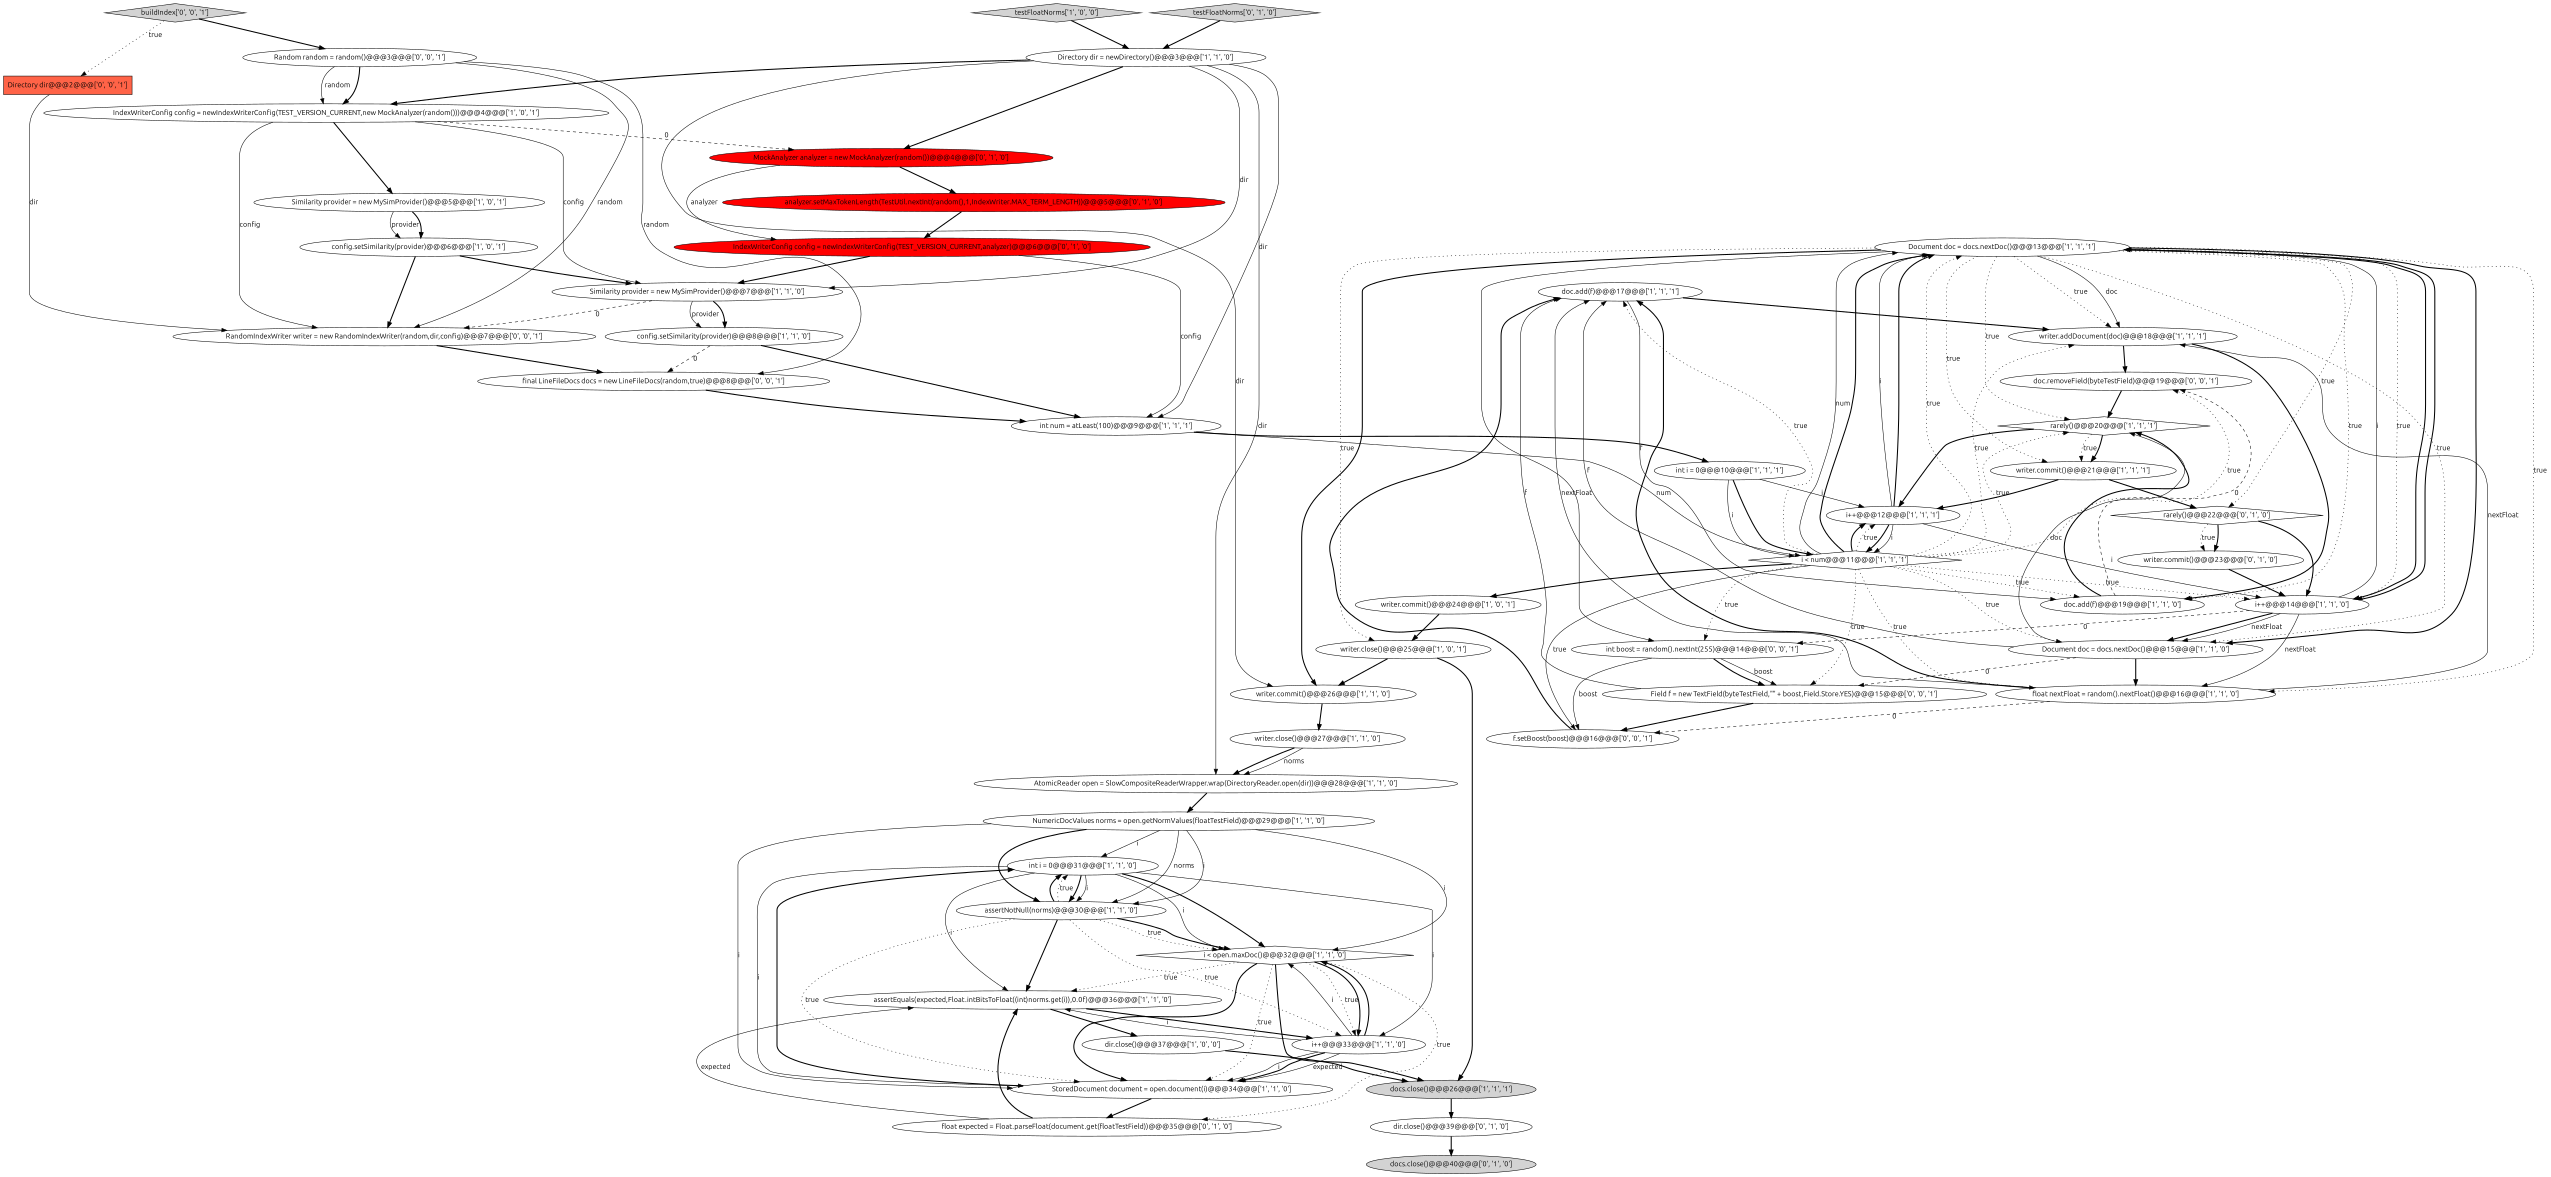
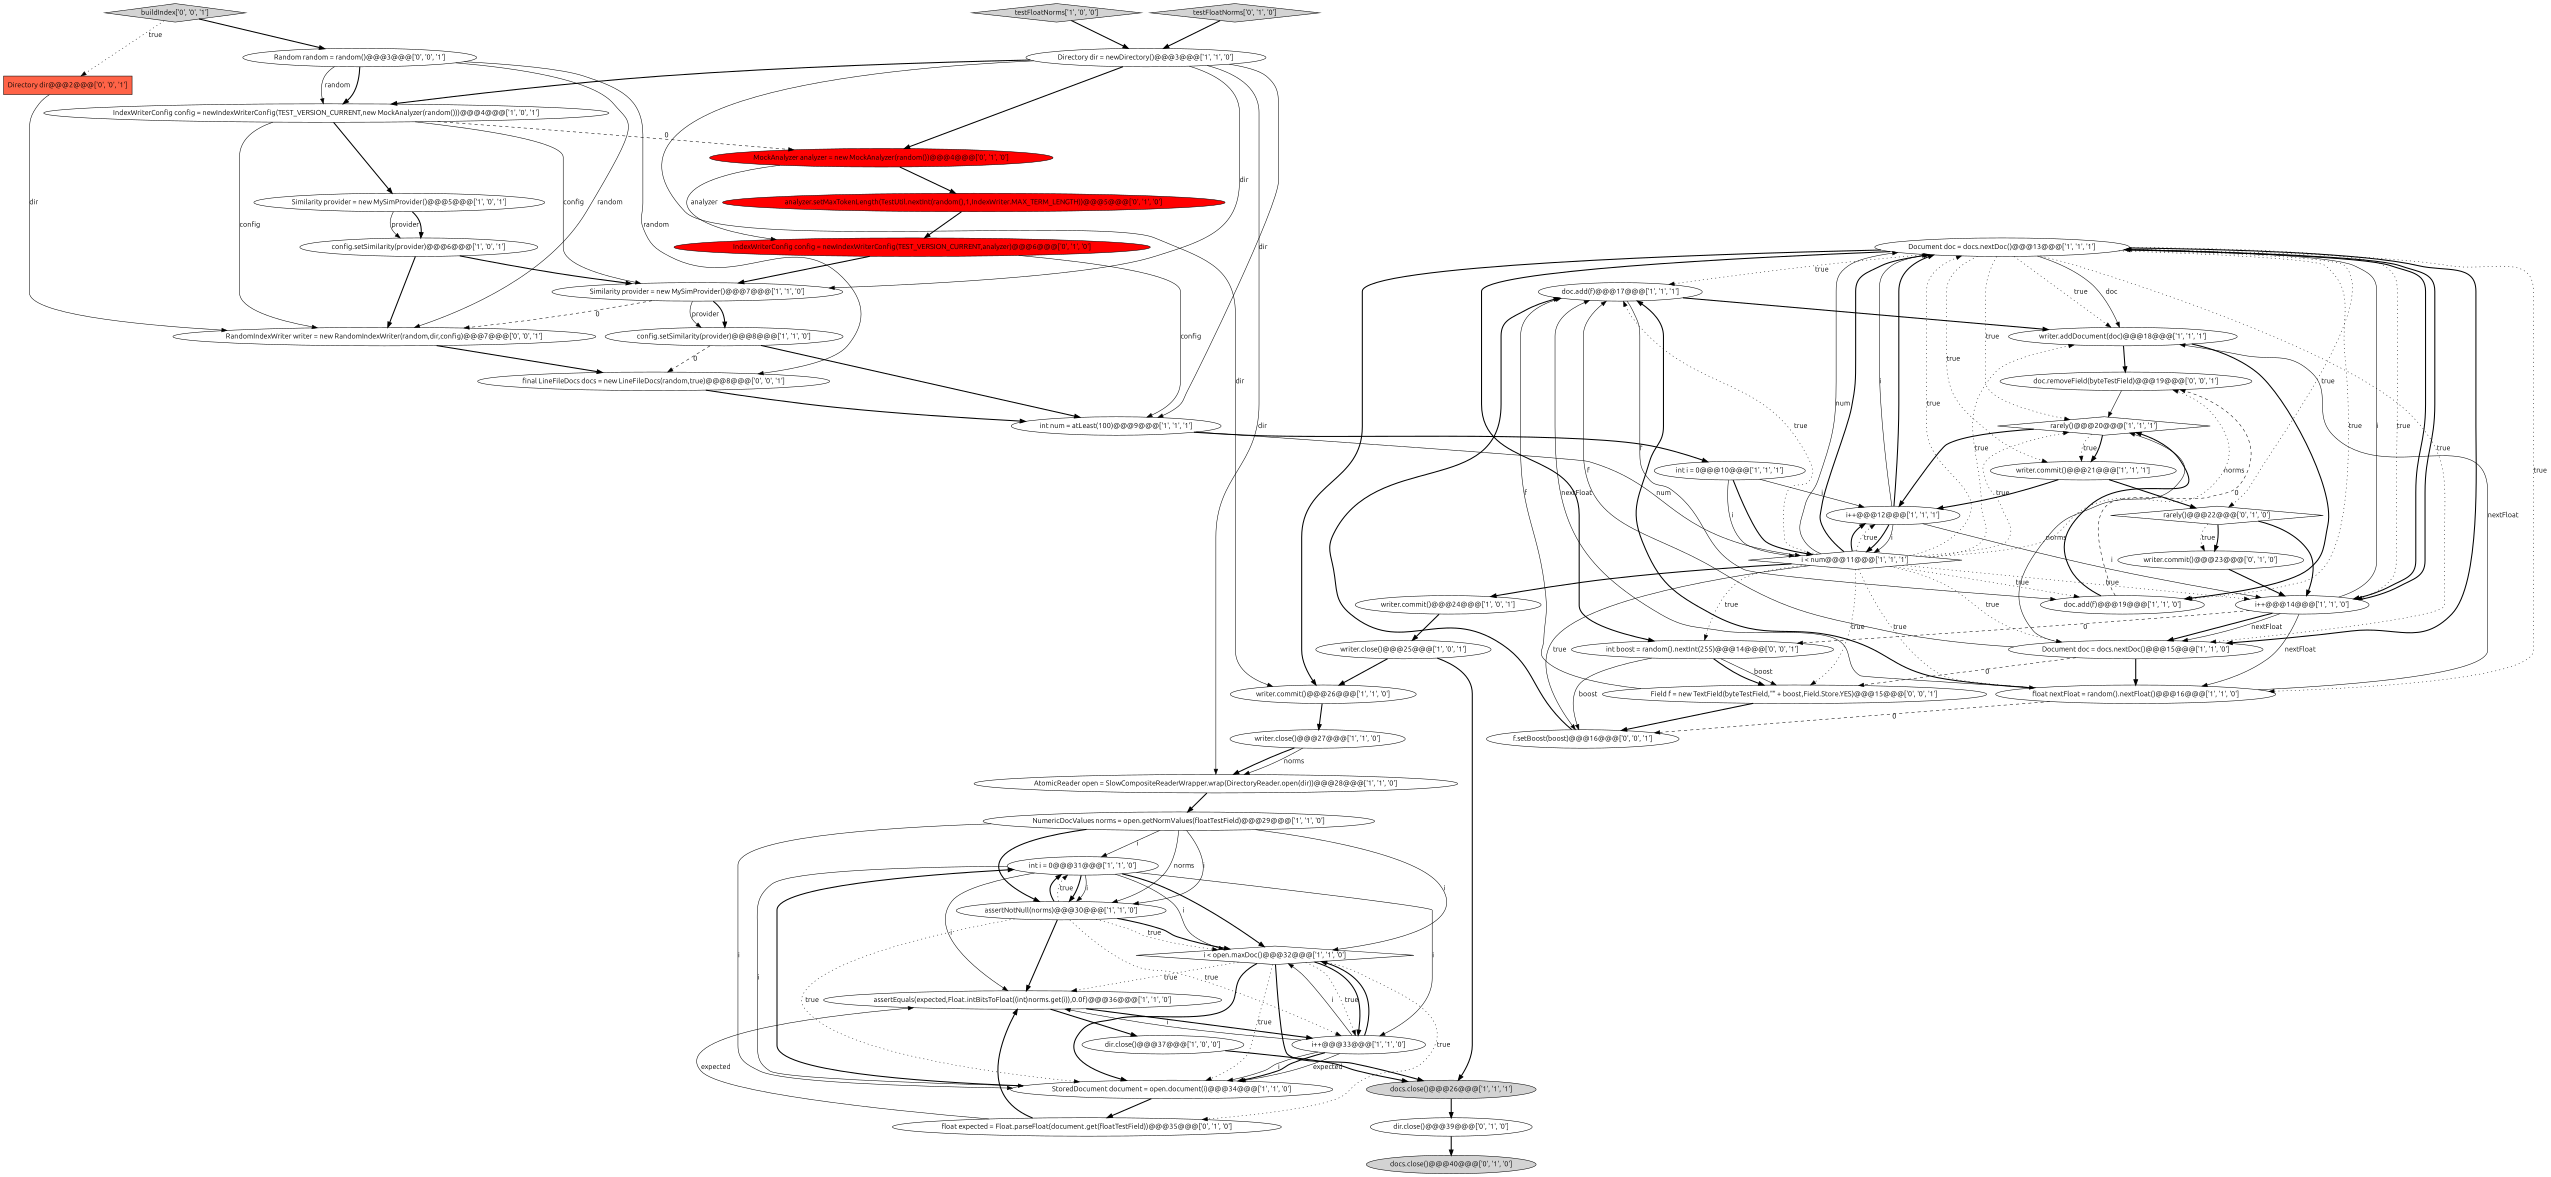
(1419, 258) -> (1799, 268)
(1482, 306) -> (1482, 306)
(2116, 402) -> (2116, 402)
(2234, 471) -> (2234, 471)
(2056, 538) -> (2056, 538)
